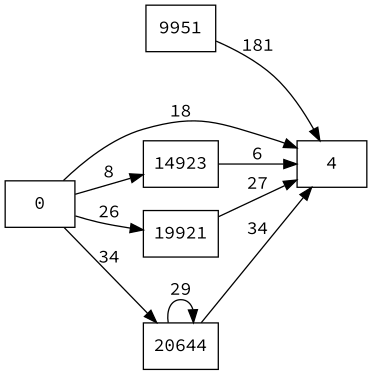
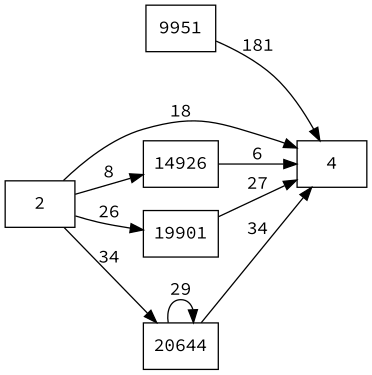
(181, 164) -> (181, 164)
(40, 204) -> (40, 204)
(181, 234) -> (181, 234)
